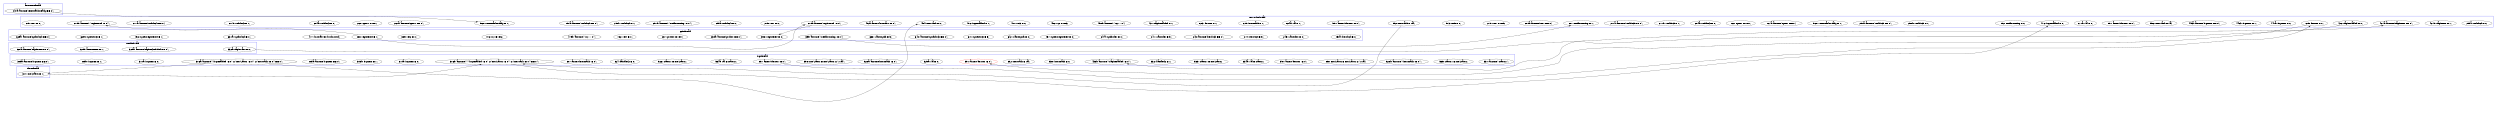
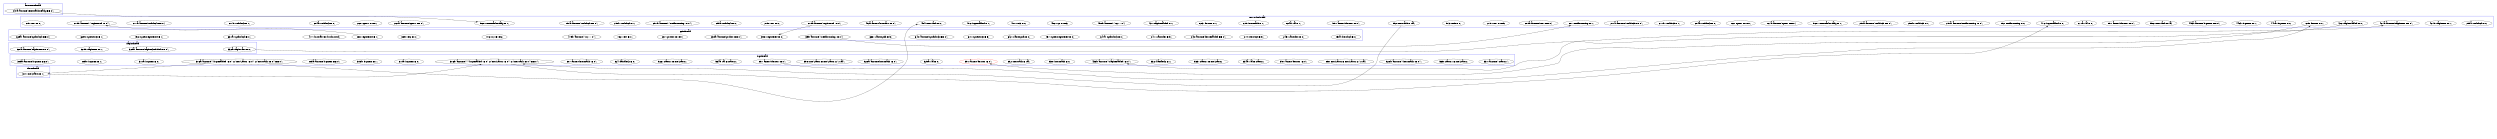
none -> (1965, 23)
(1112, 37) -> (1112, 37)
(1208, 37) -> (1208, 37)
(133, 44) -> (133, 44)
(595, 46) -> none
(92, 49) -> (92, 49)
